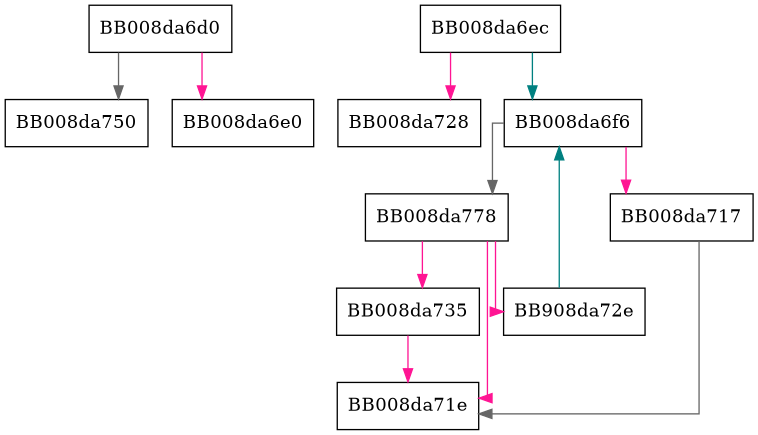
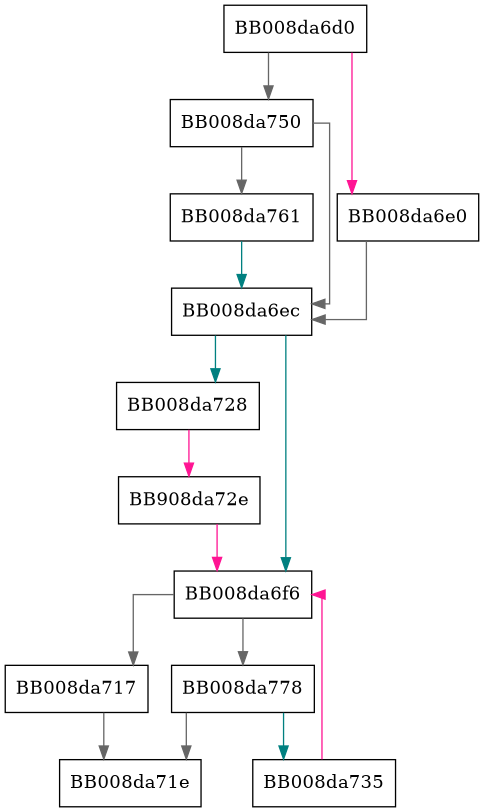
(451, 69) -> (215, 352)
(626, 164) -> (133, 603)
none -> (330, 208)
none -> (242, 217)
(559, 224) -> (217, 541)
(422, 258) -> (284, 729)
(496, 277) -> (189, 446)
none -> (366, 301)
(487, 320) -> (186, 729)
(408, 352) -> (322, 676)
